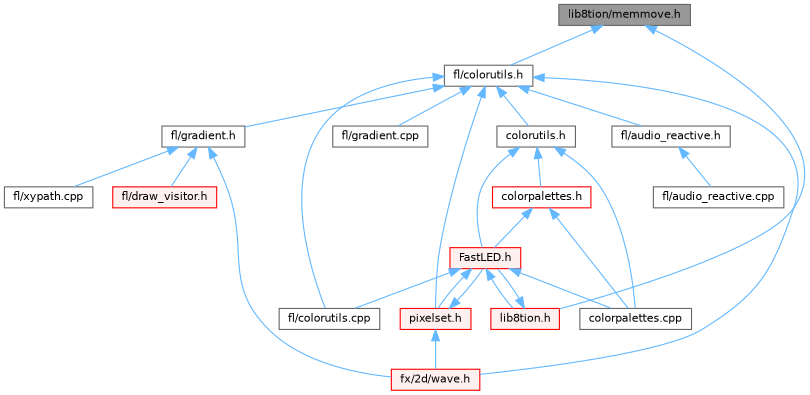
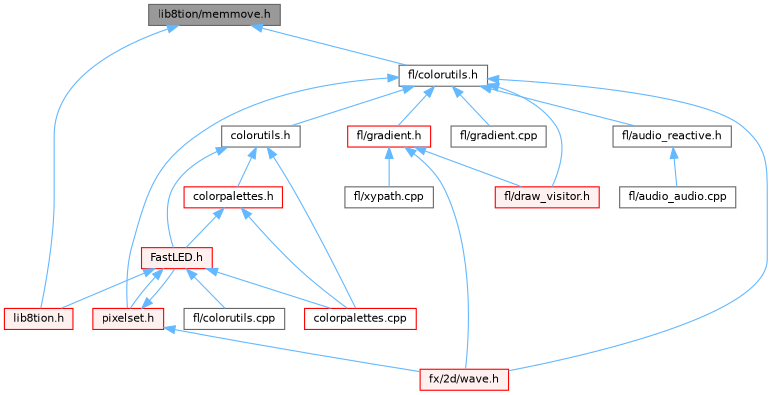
(203, 137) -> (389, 137)
(309, 155) -> (554, 123)
(719, 197) -> (678, 197)
(509, 283) -> none
(636, 319) -> (360, 319)
